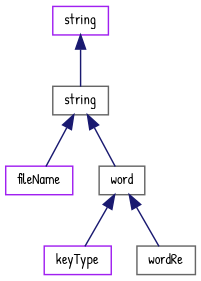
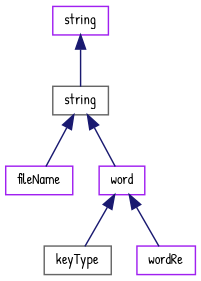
(122, 180) -> (122, 180)
(78, 260) -> (78, 260)
(166, 260) -> (166, 260)
